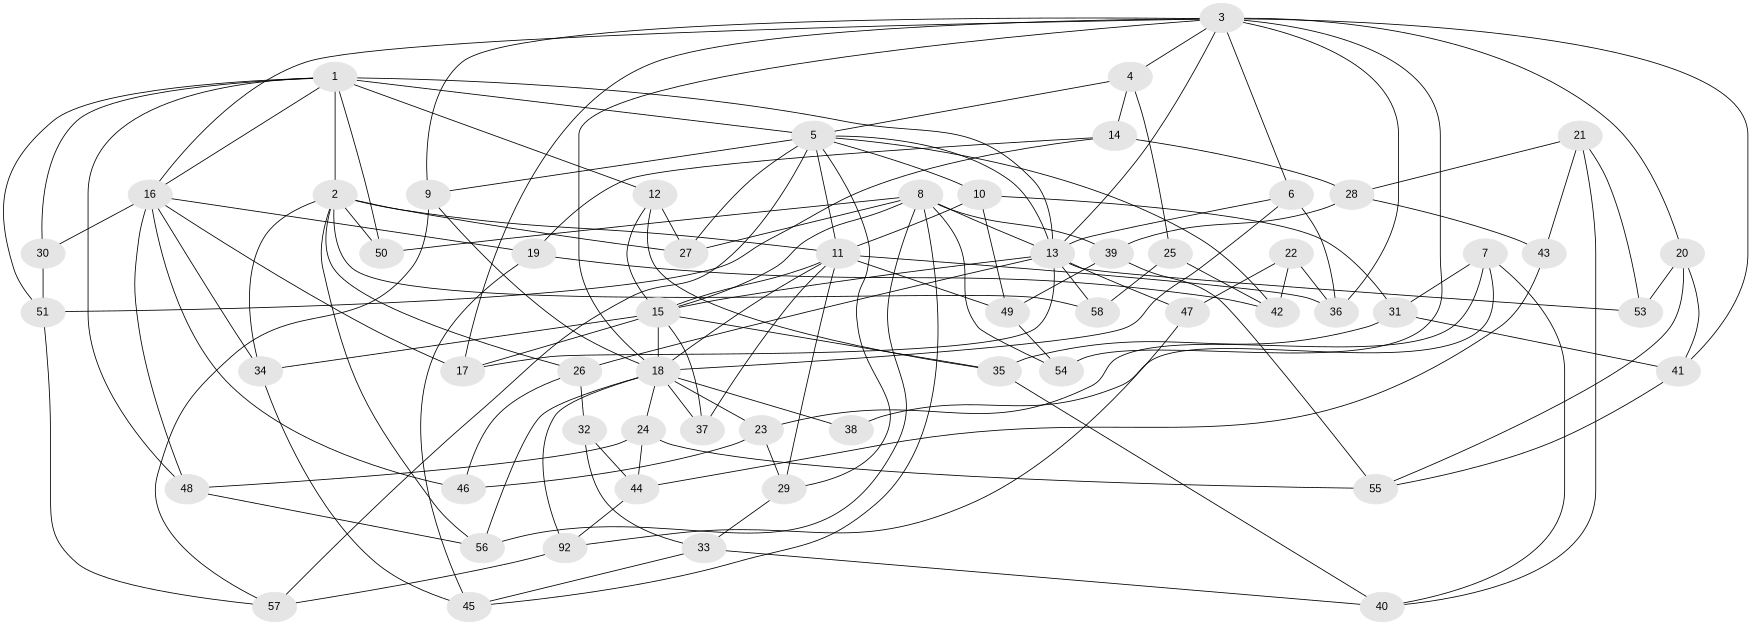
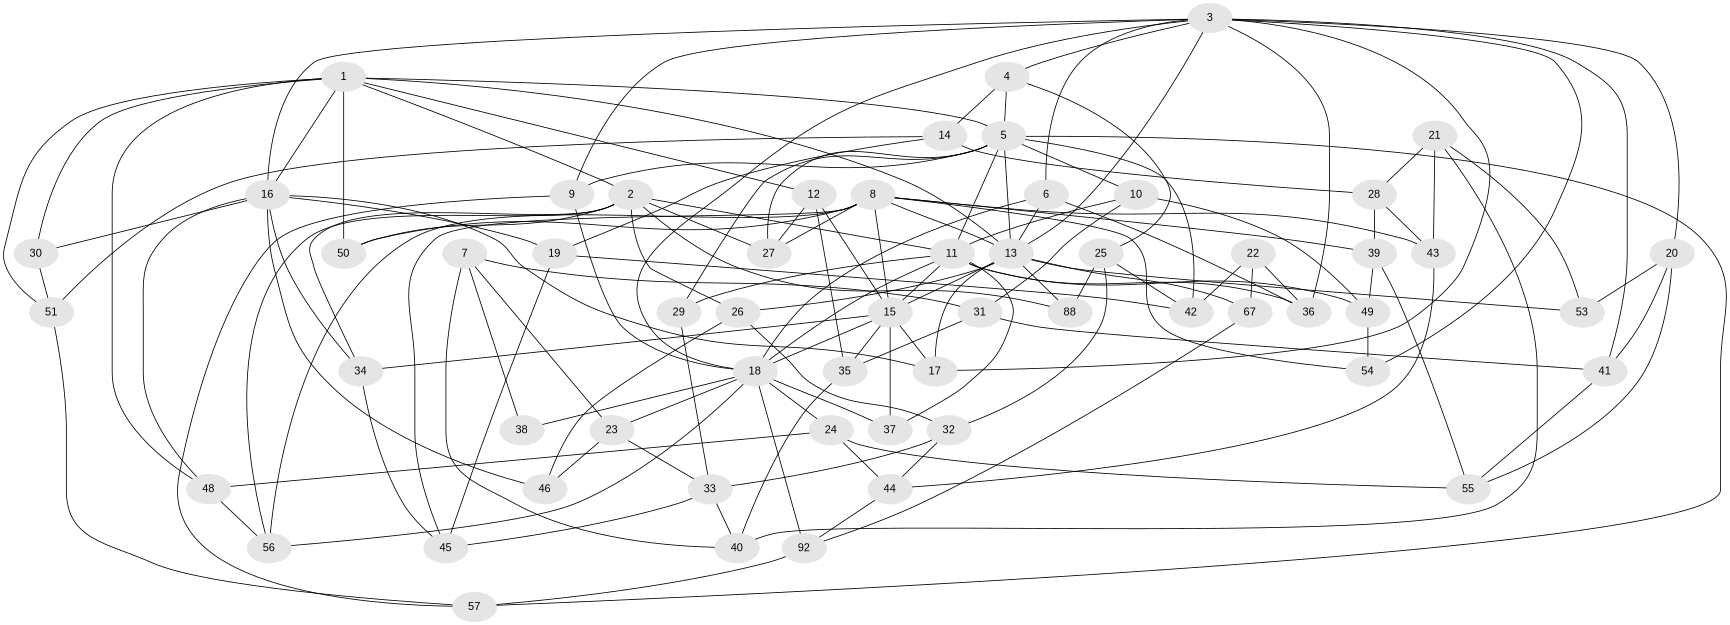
none -> (1157, 214)
(1098, 312) -> (1070, 312)
(1187, 312) -> (1250, 312)
none -> (1074, 360)
(771, 455) -> (663, 461)
